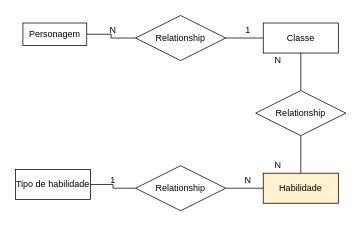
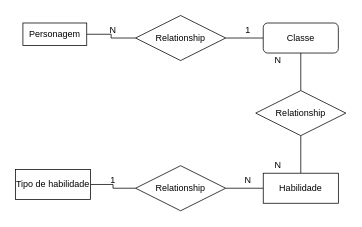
(300, 38) -> (300, 38)
(300, 188) -> (300, 188)
